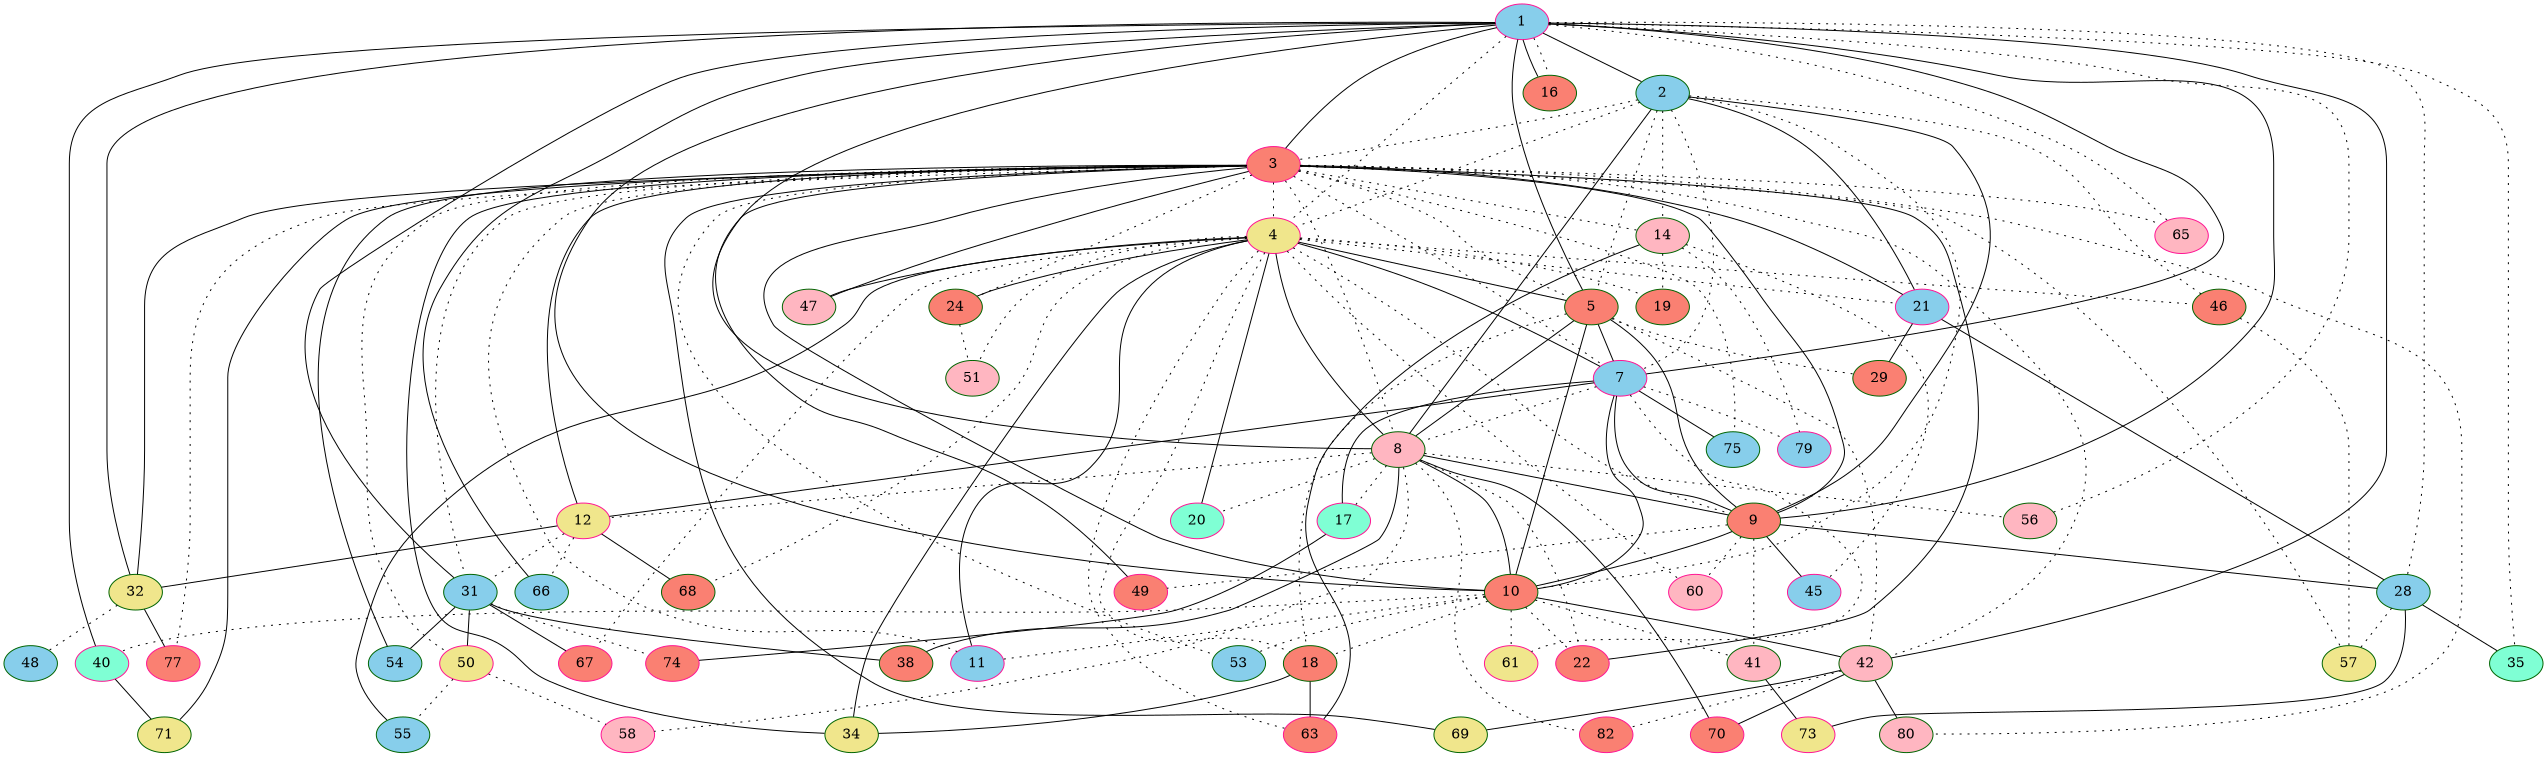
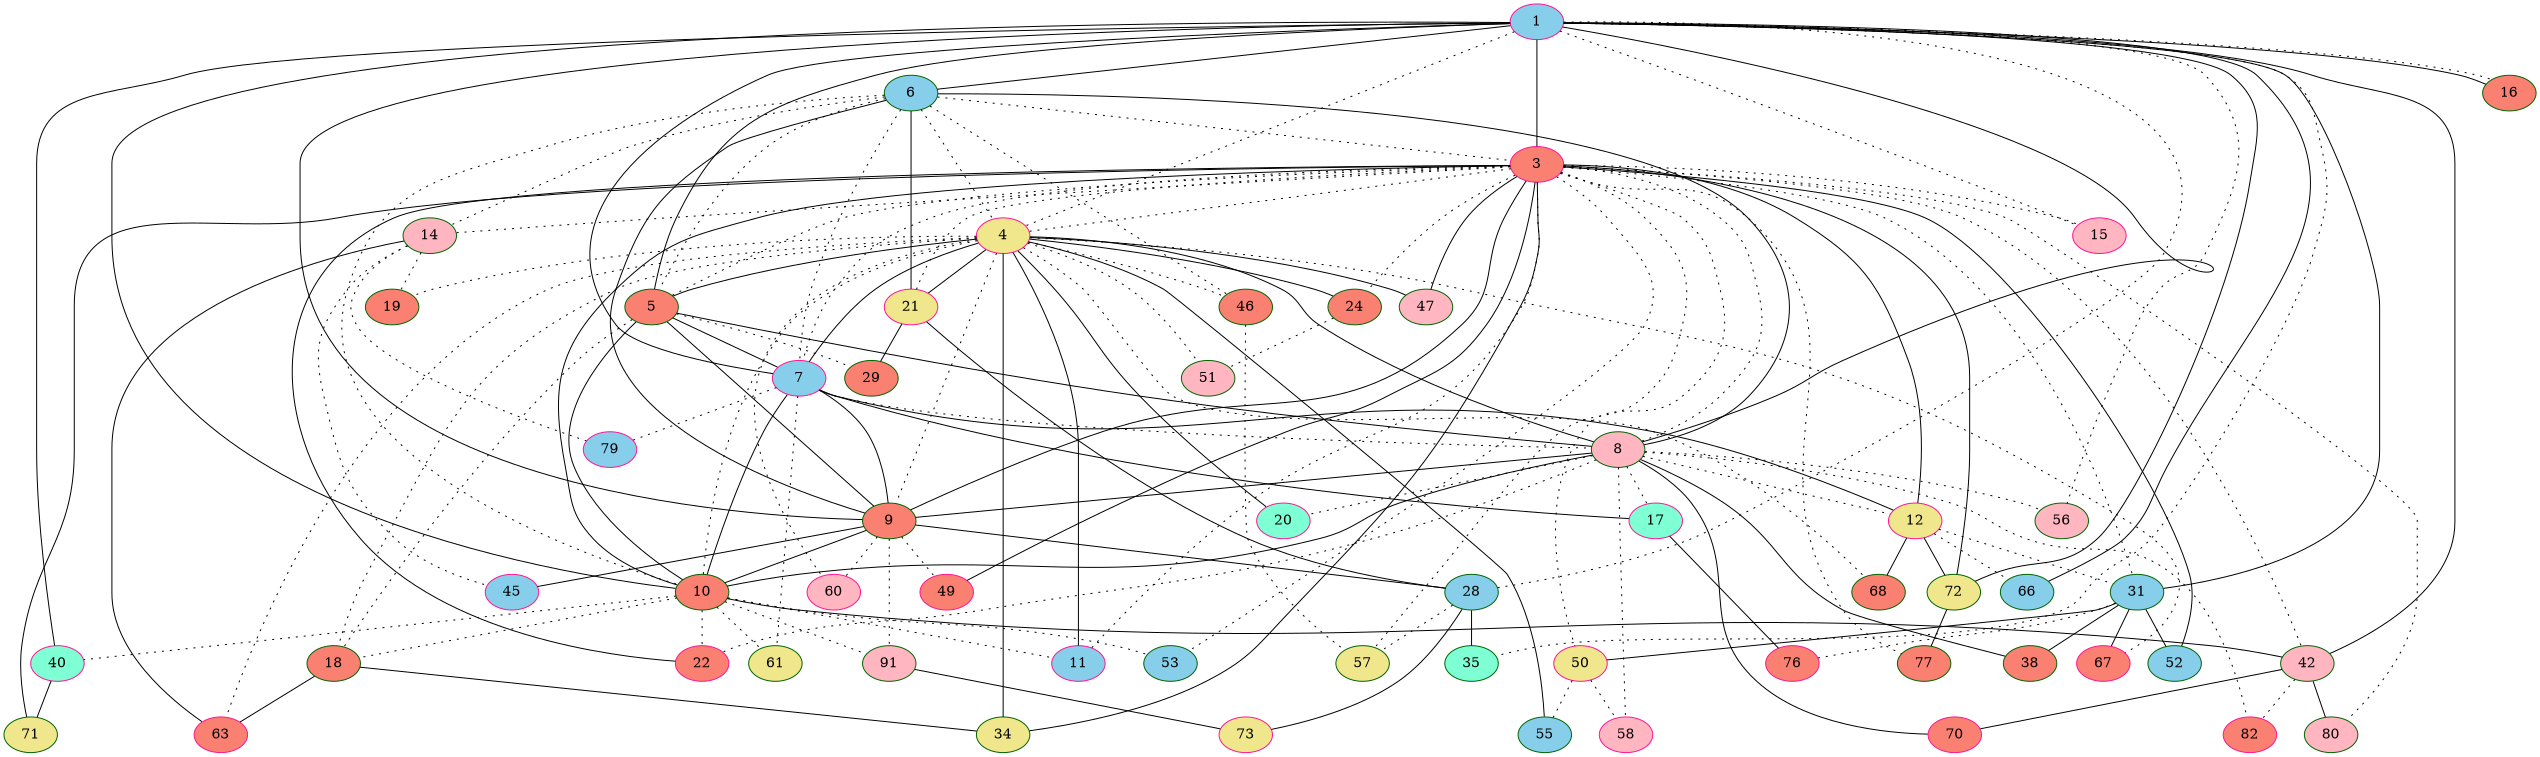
(1663, 93) -> (911, 93)
(1717, 215) -> (1035, 202)
(2182, 236) -> (2099, 236)
(1613, 273) -> (957, 271)
(1922, 307) -> (911, 307)
none -> (739, 412)
(1826, 424) -> none
(1733, 450) -> none
(136, 592) -> (1954, 592)
(31, 663) -> none
(173, 663) -> (1924, 663)
(395, 663) -> (2175, 663)
(672, 663) -> (1792, 663)
(1511, 663) -> (775, 663)
(1754, 663) -> (889, 663)
(1461, 735) -> none
